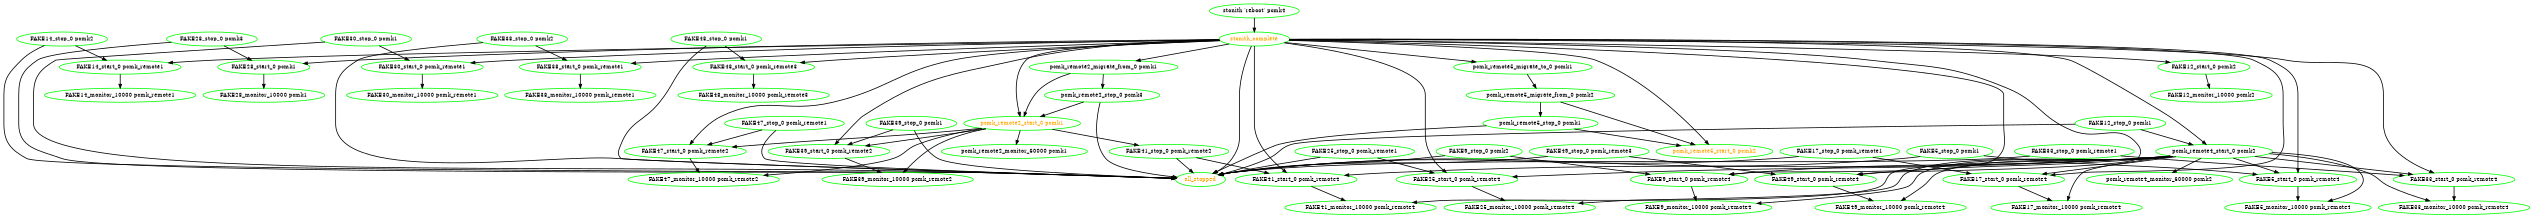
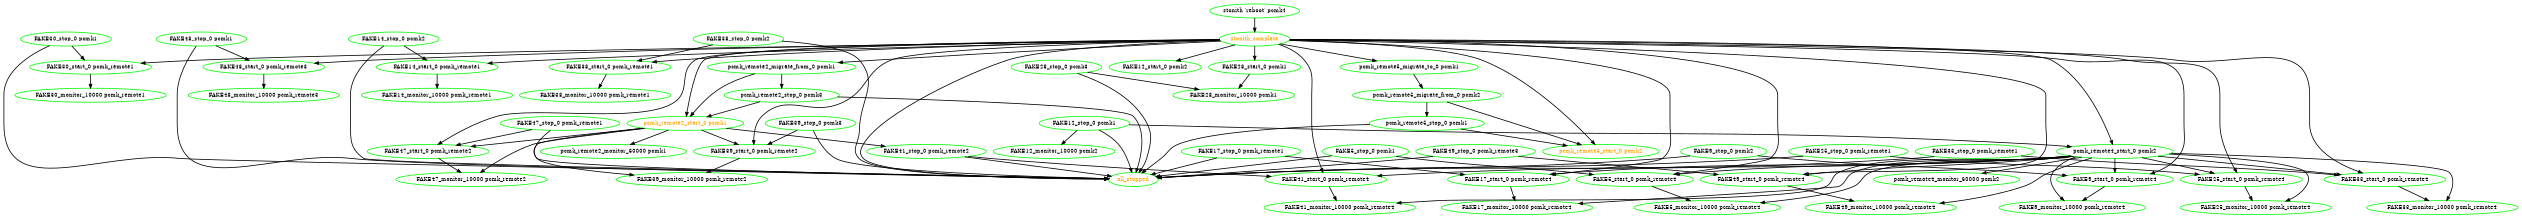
(236, 52) -> (1141, 81)
(2207, 79) -> (1071, 136)
(911, 123) -> (811, 123)
